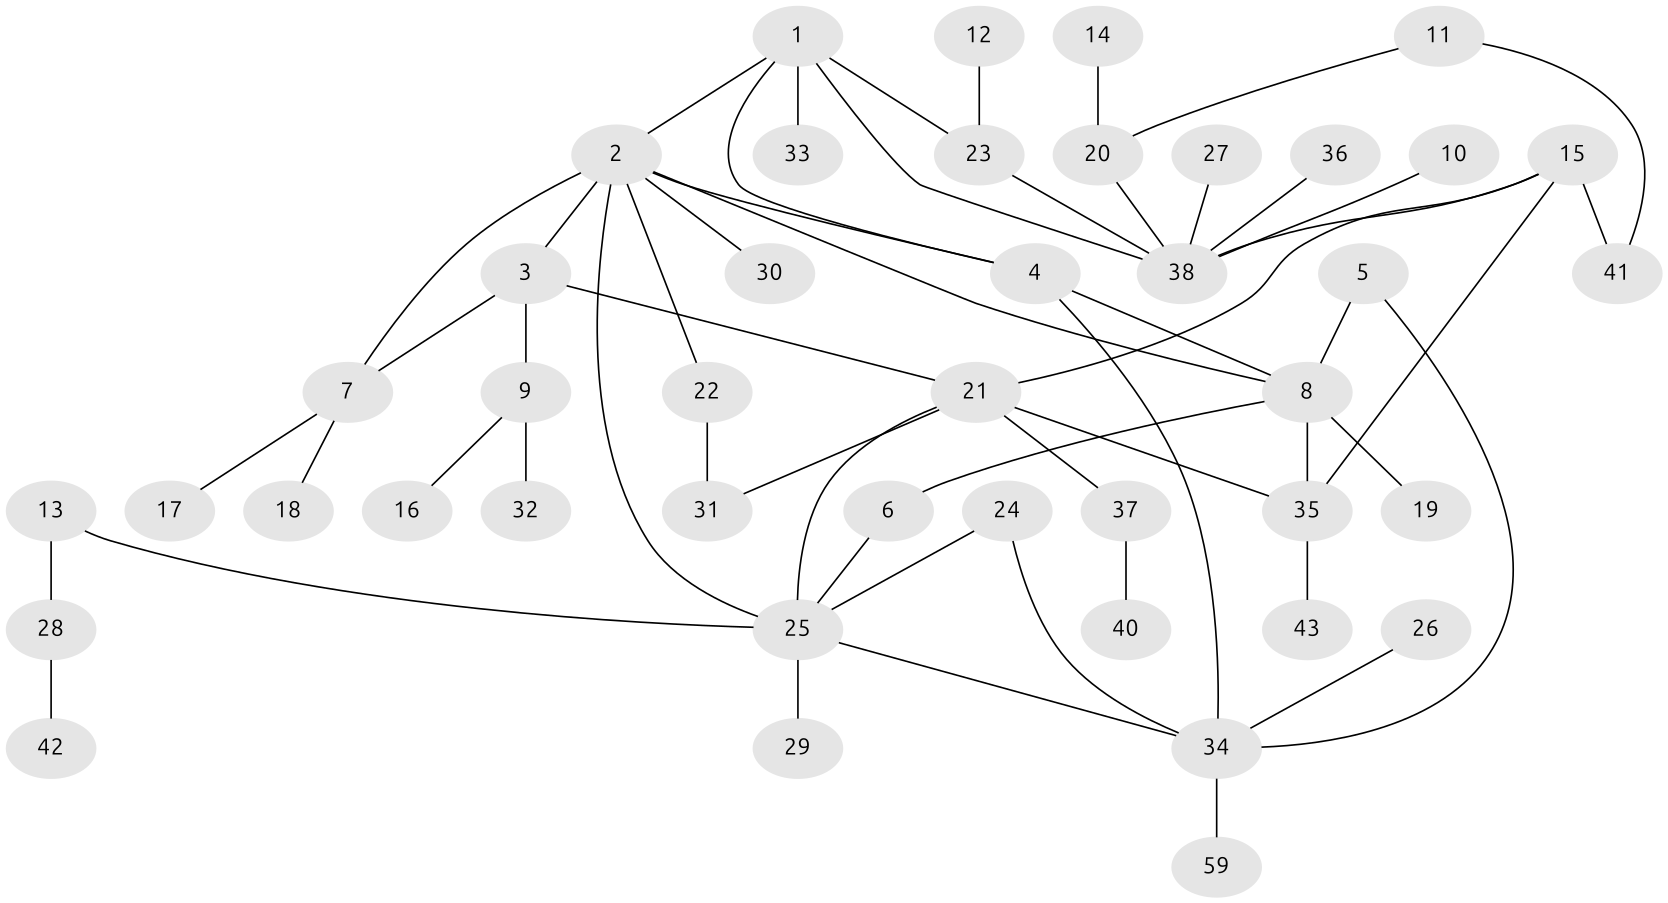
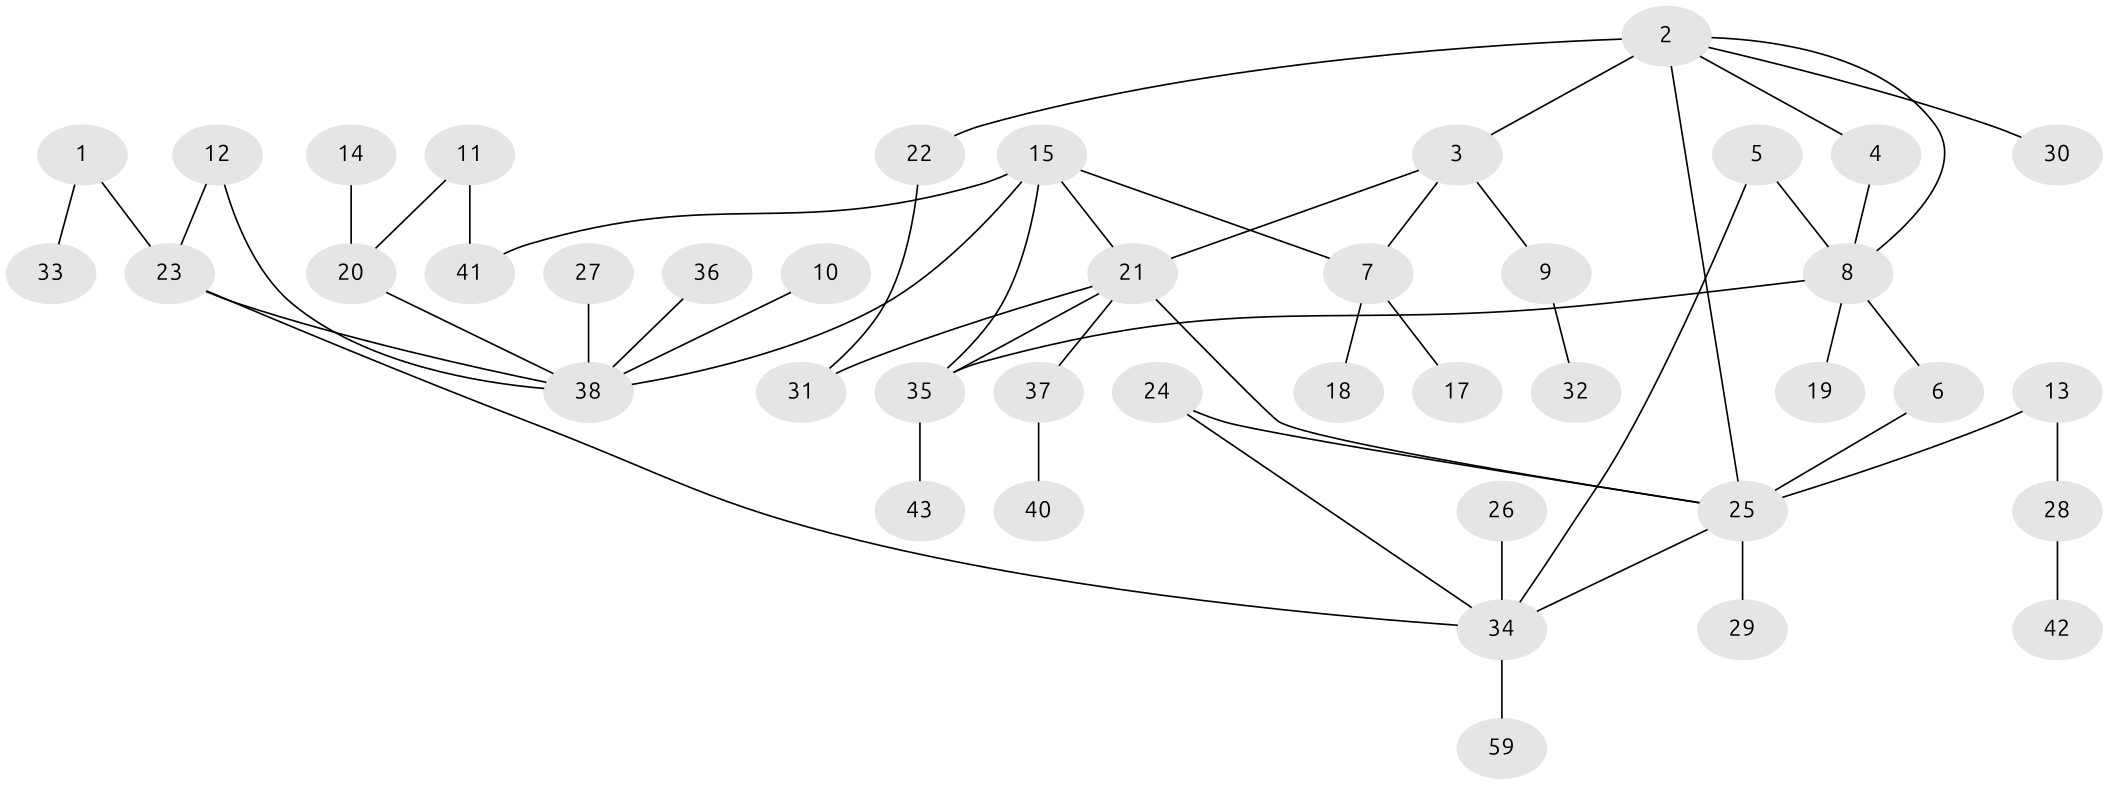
(707, 96) -> none
(750, 193) -> none
(955, 197) -> (304, 312)
(458, 252) -> (1205, 214)
(1188, 490) -> (814, 529)
(407, 511) -> none
